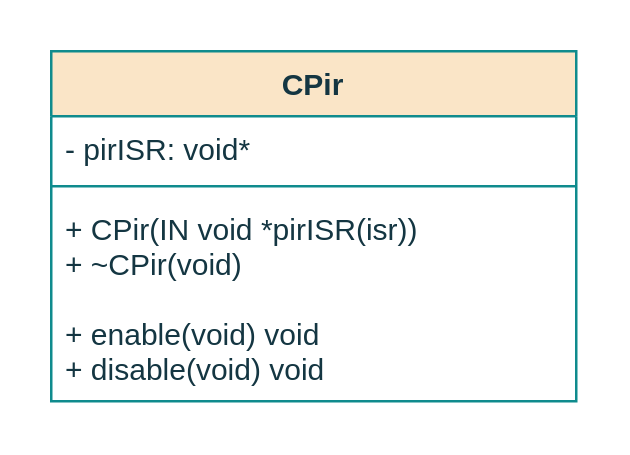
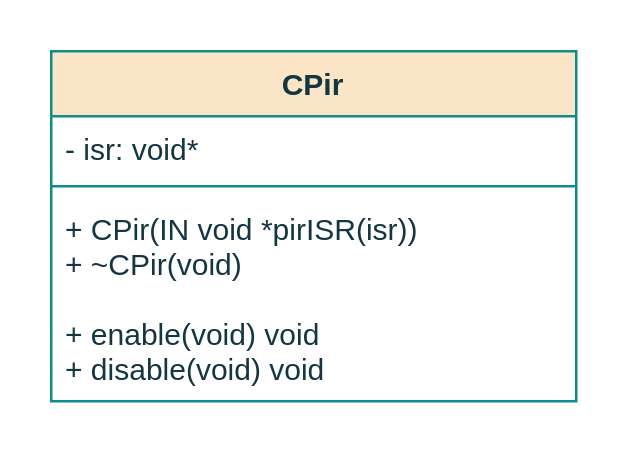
(172, 150) -> (146, 150)
